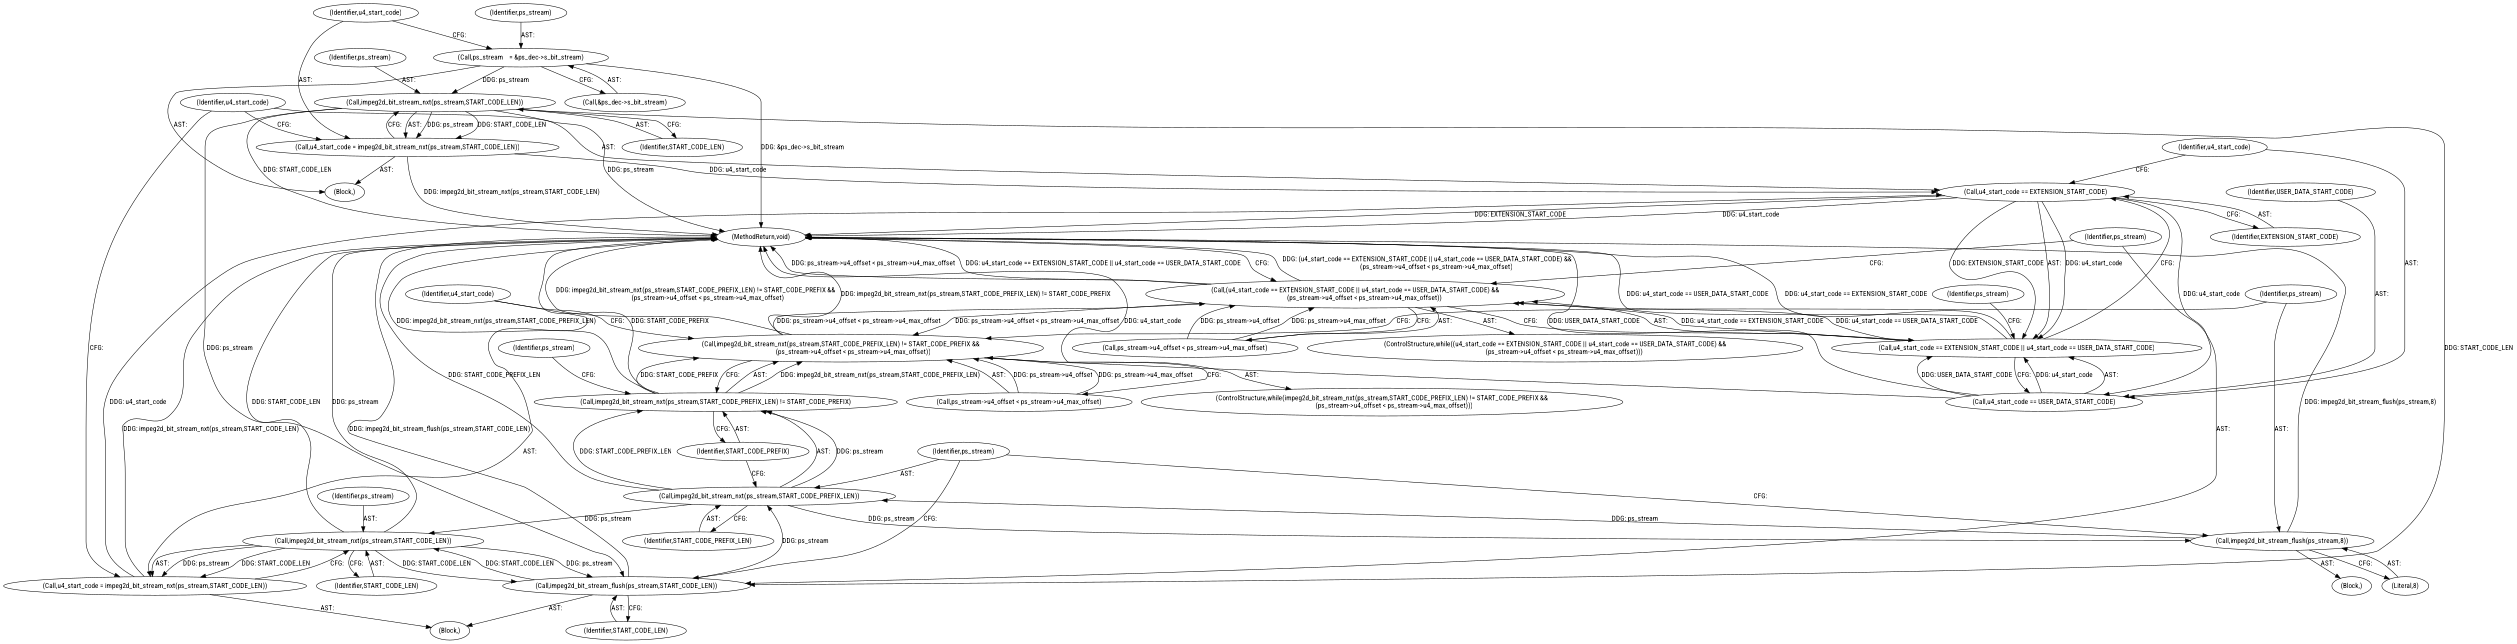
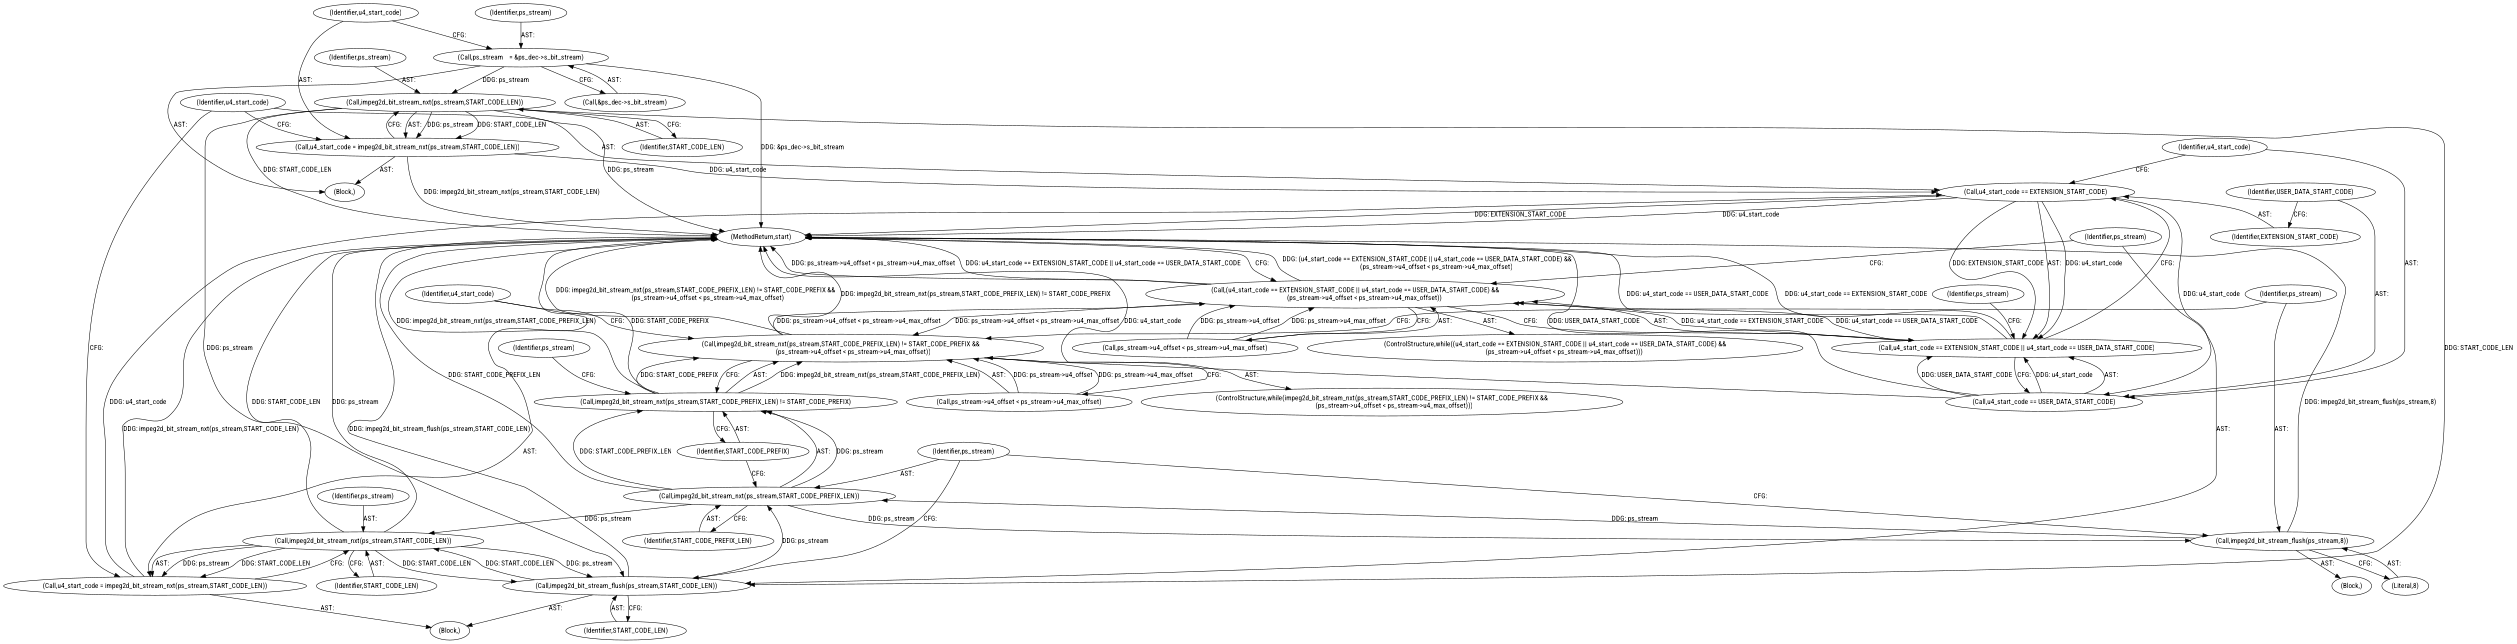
(2185, 207) -> (2294, 212)
(761, 237) -> (761, 237)
